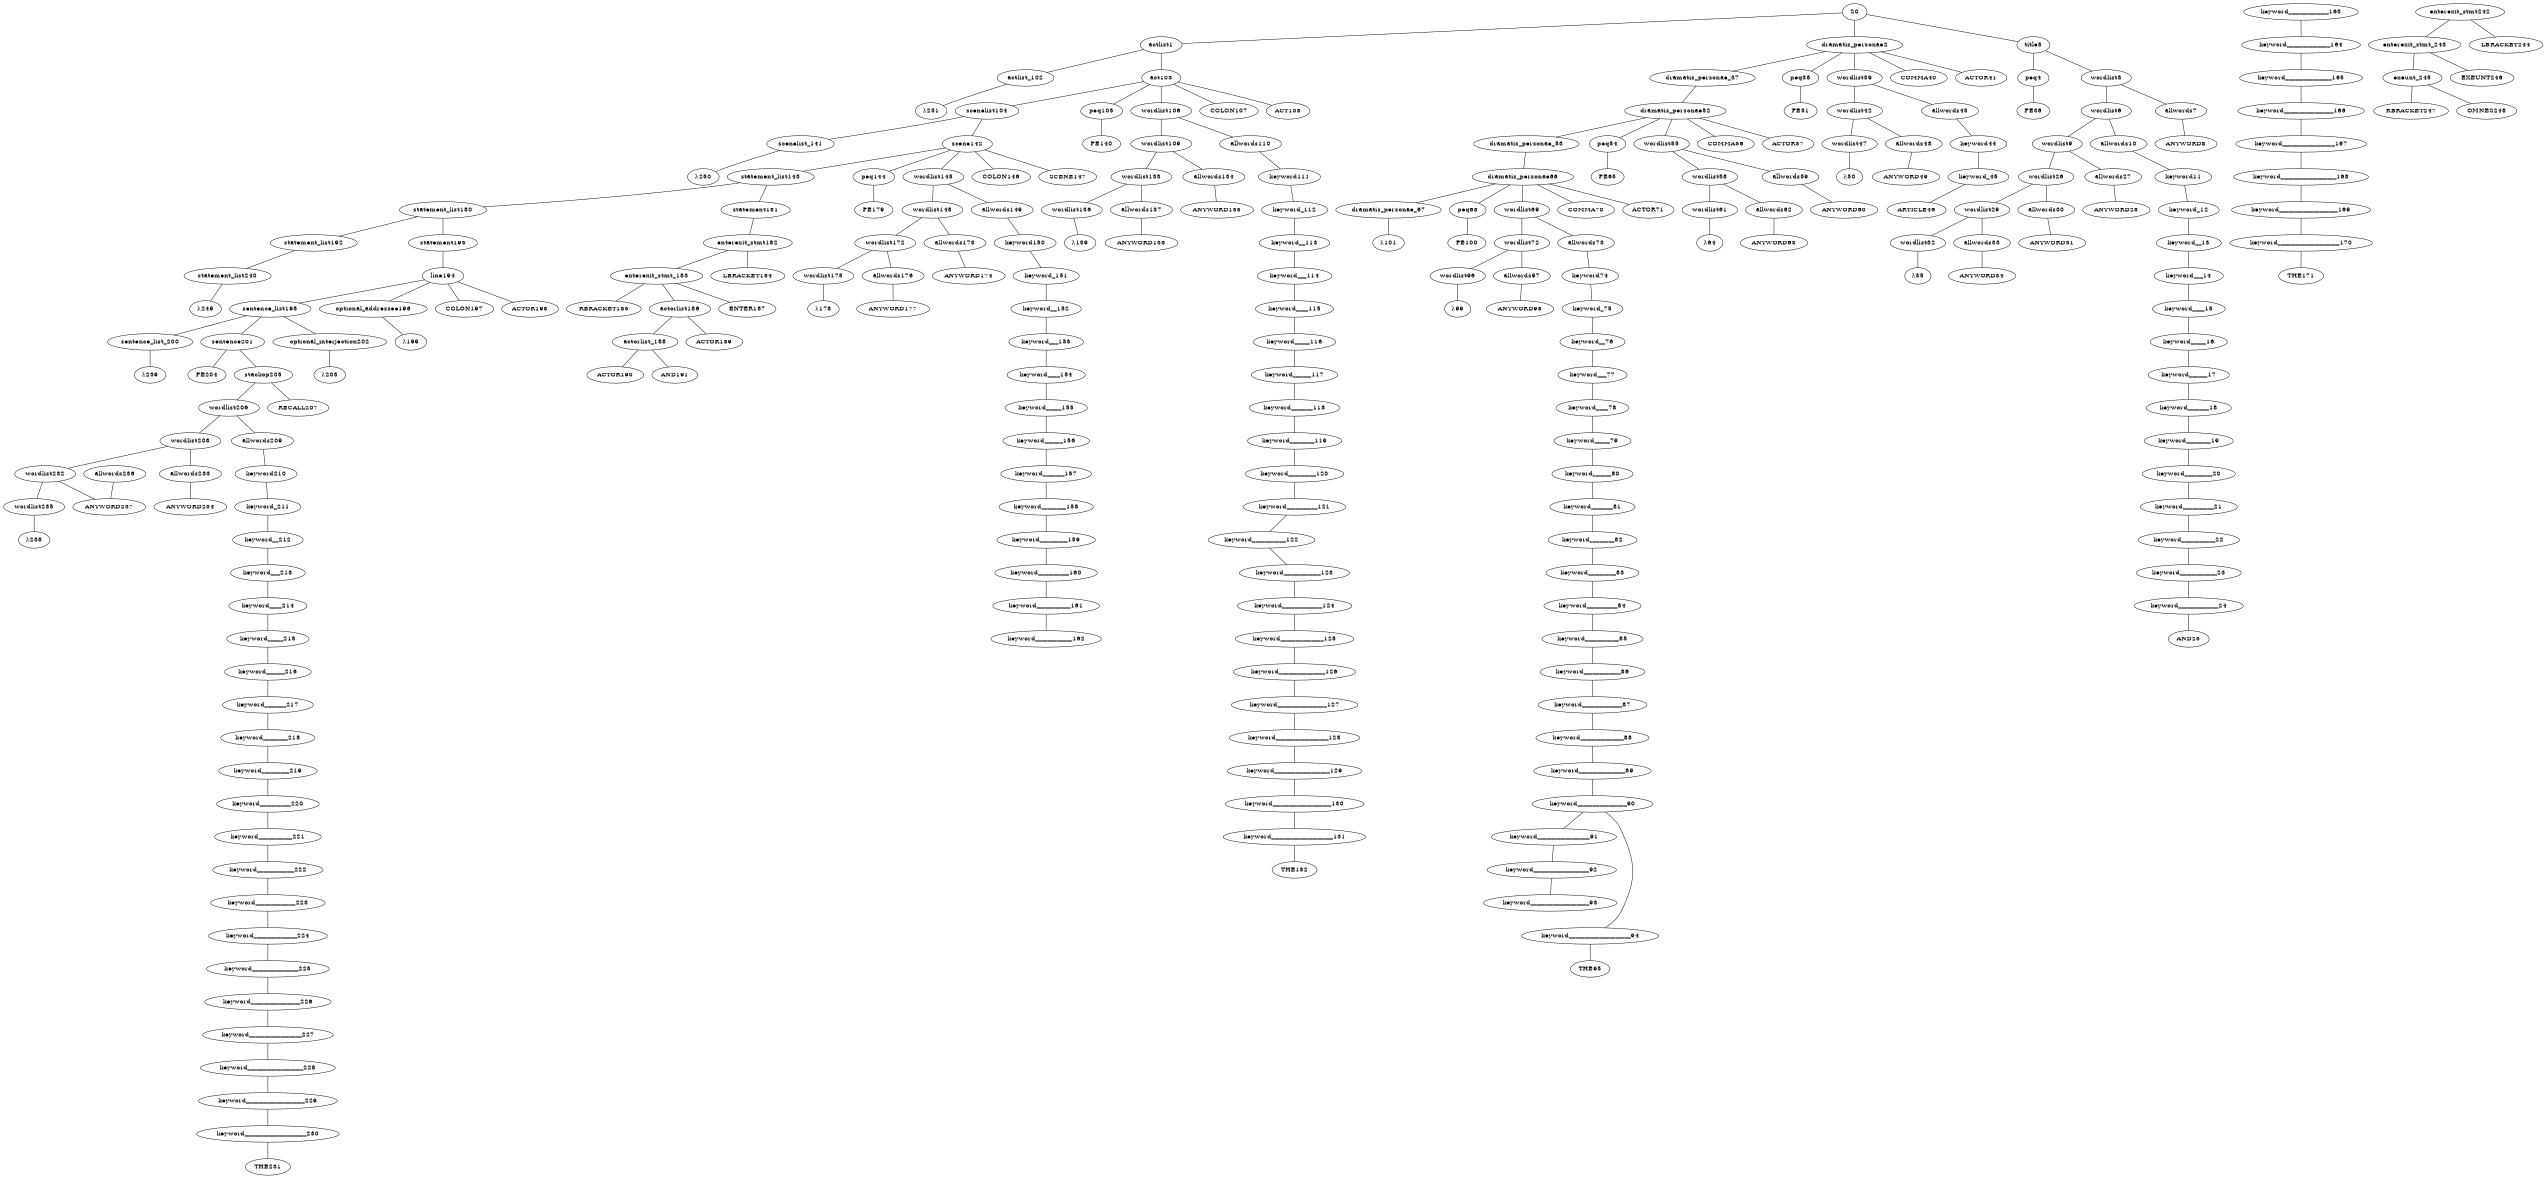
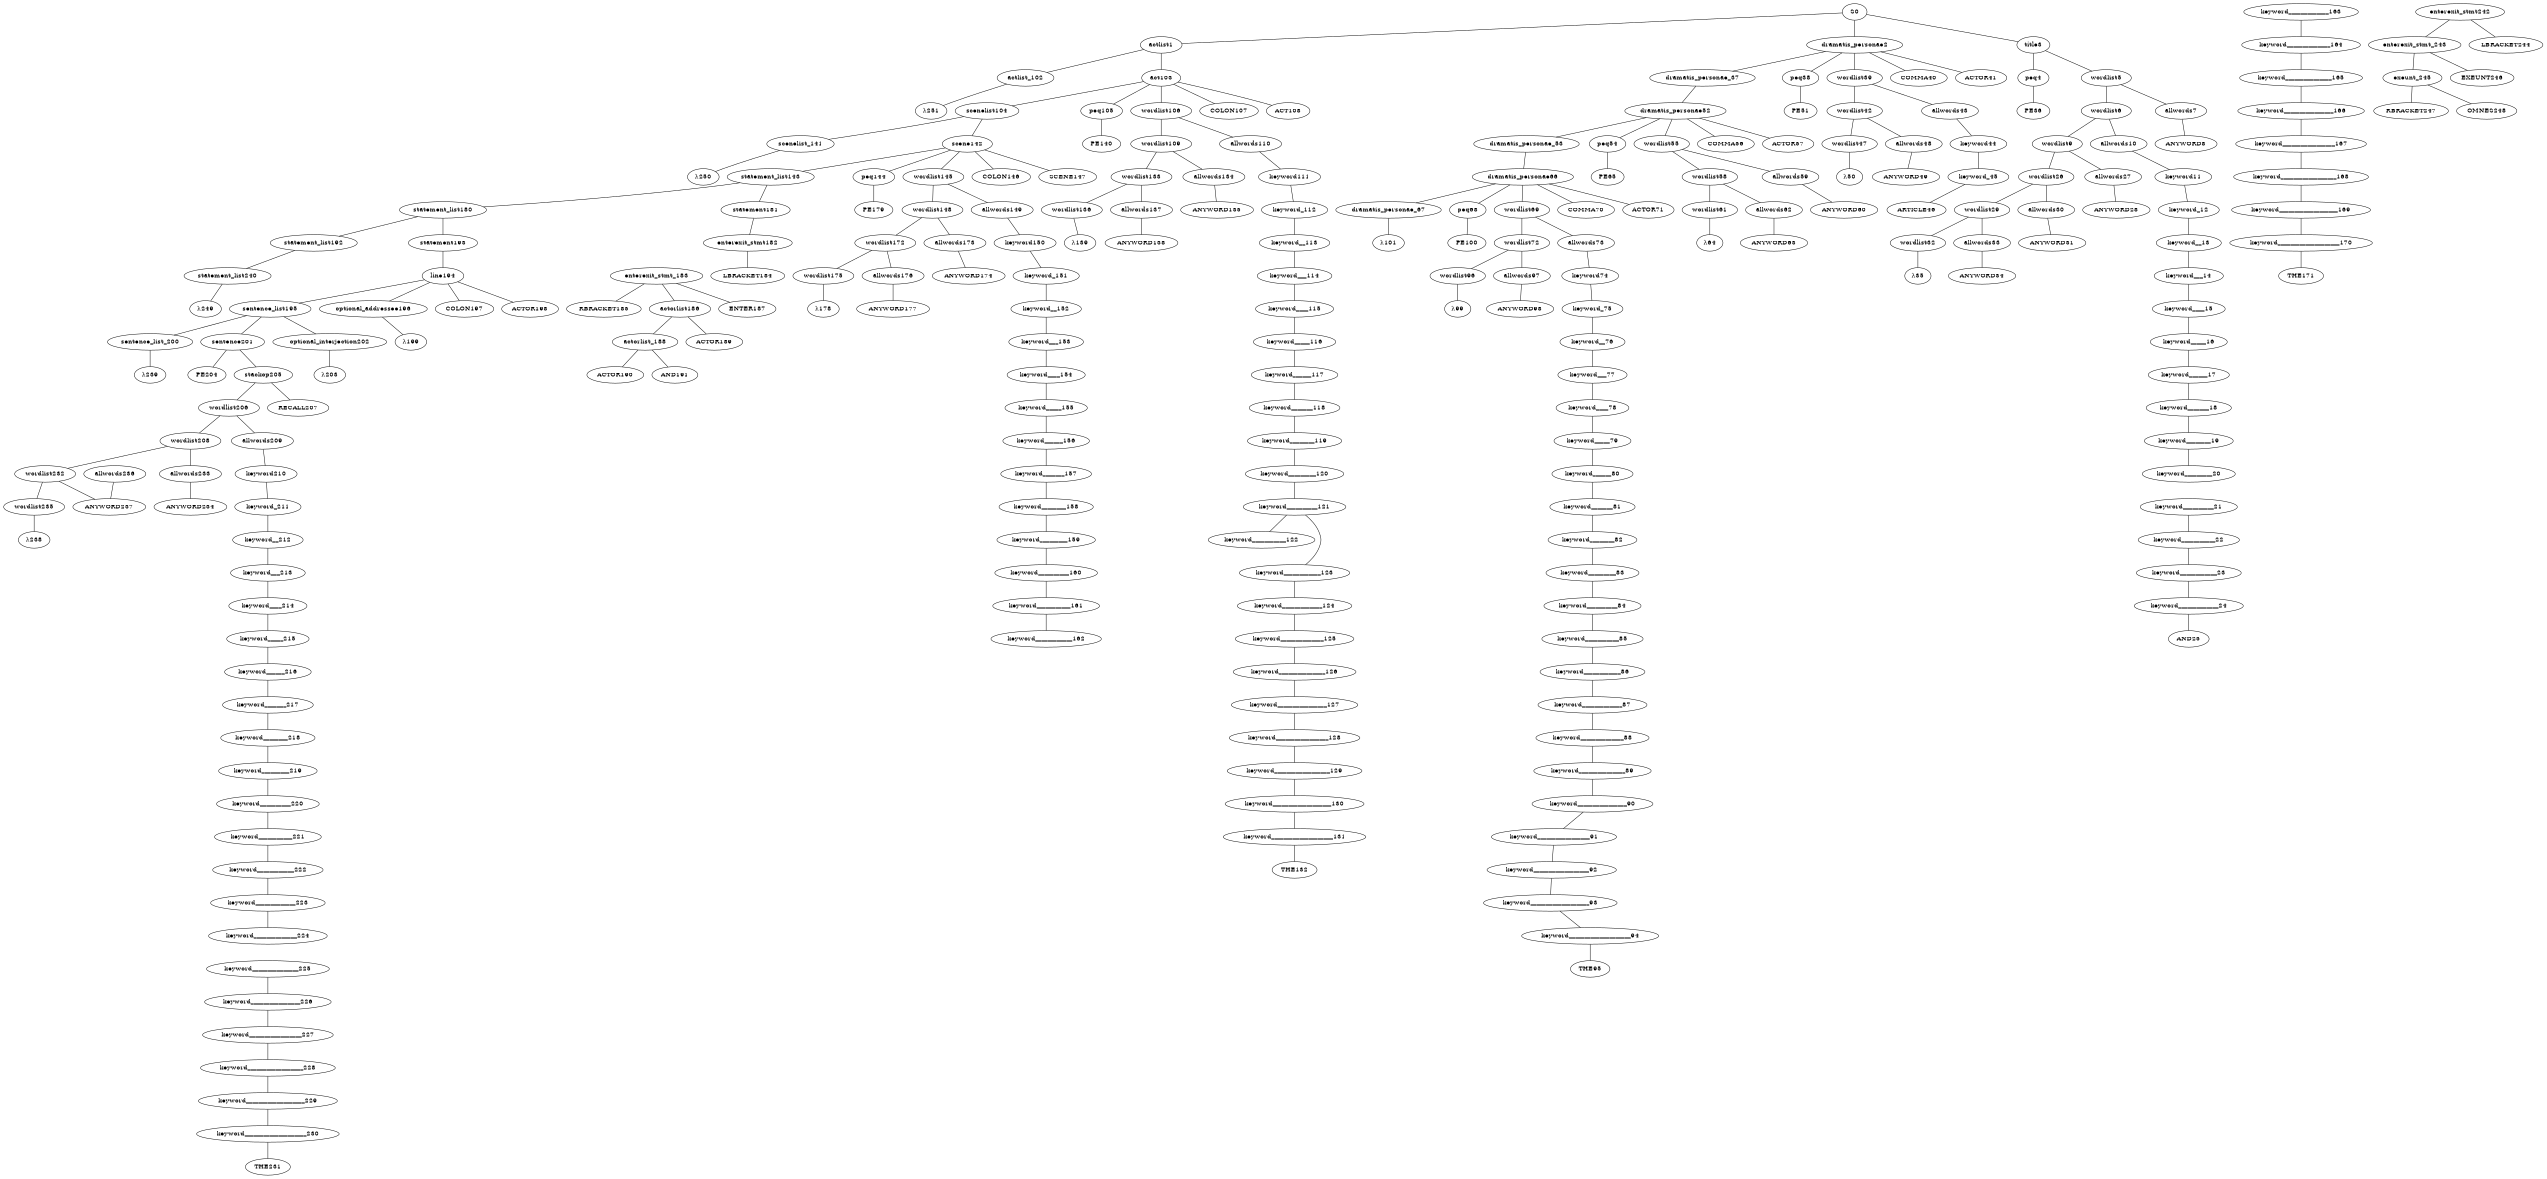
(702, 259) -> none
(2189, 490) -> none
(1278, 556) -> (1321, 540)
(1633, 870) -> (1570, 919)
(268, 952) -> none
